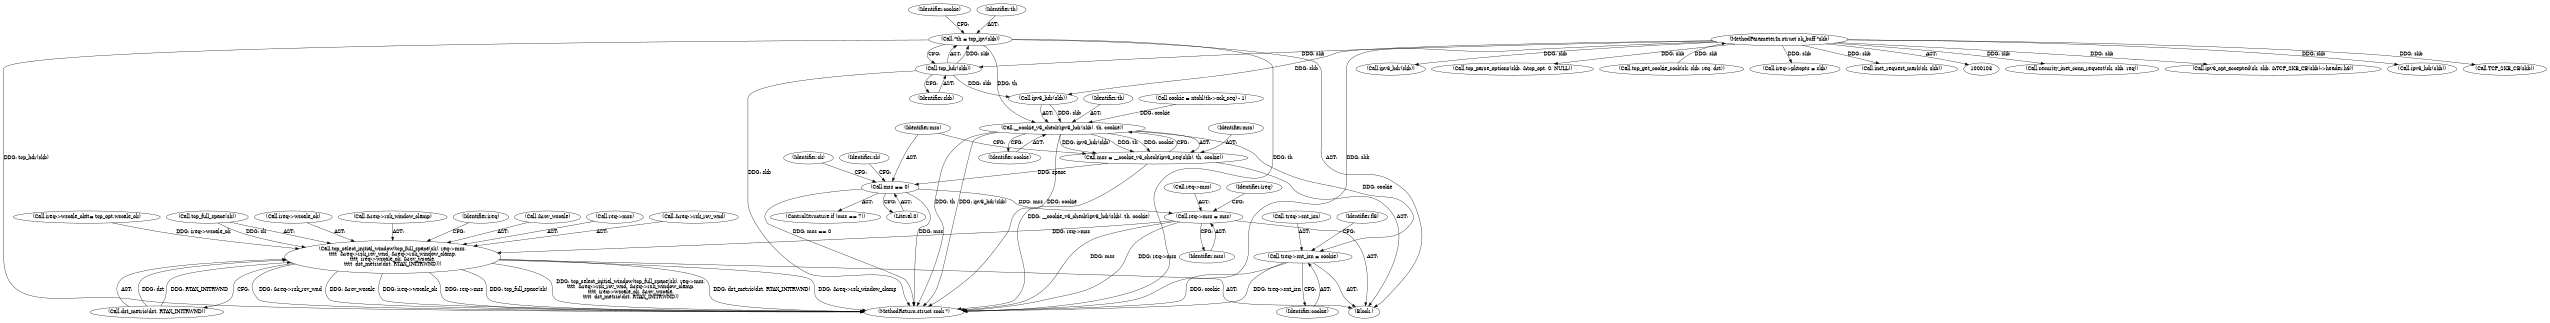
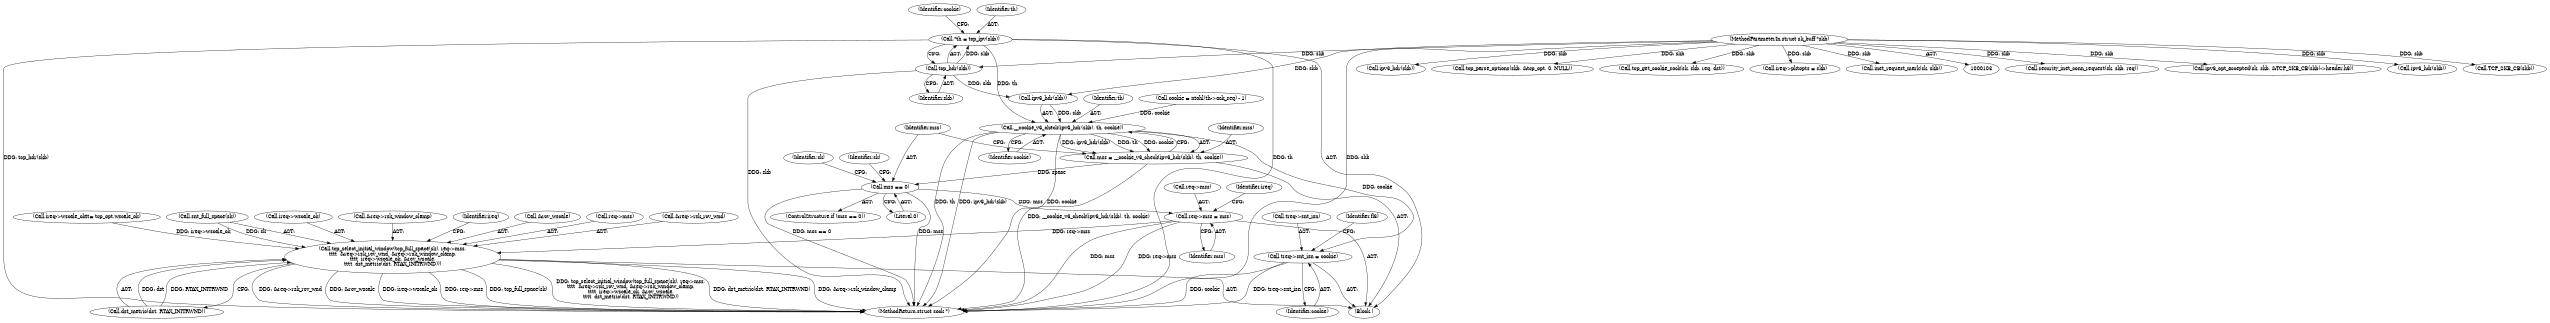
(1698, 50) -> (1727, 54)
(1154, 158) -> (1154, 158)
(207, 217) -> (207, 217)
(826, 217) -> (826, 217)
